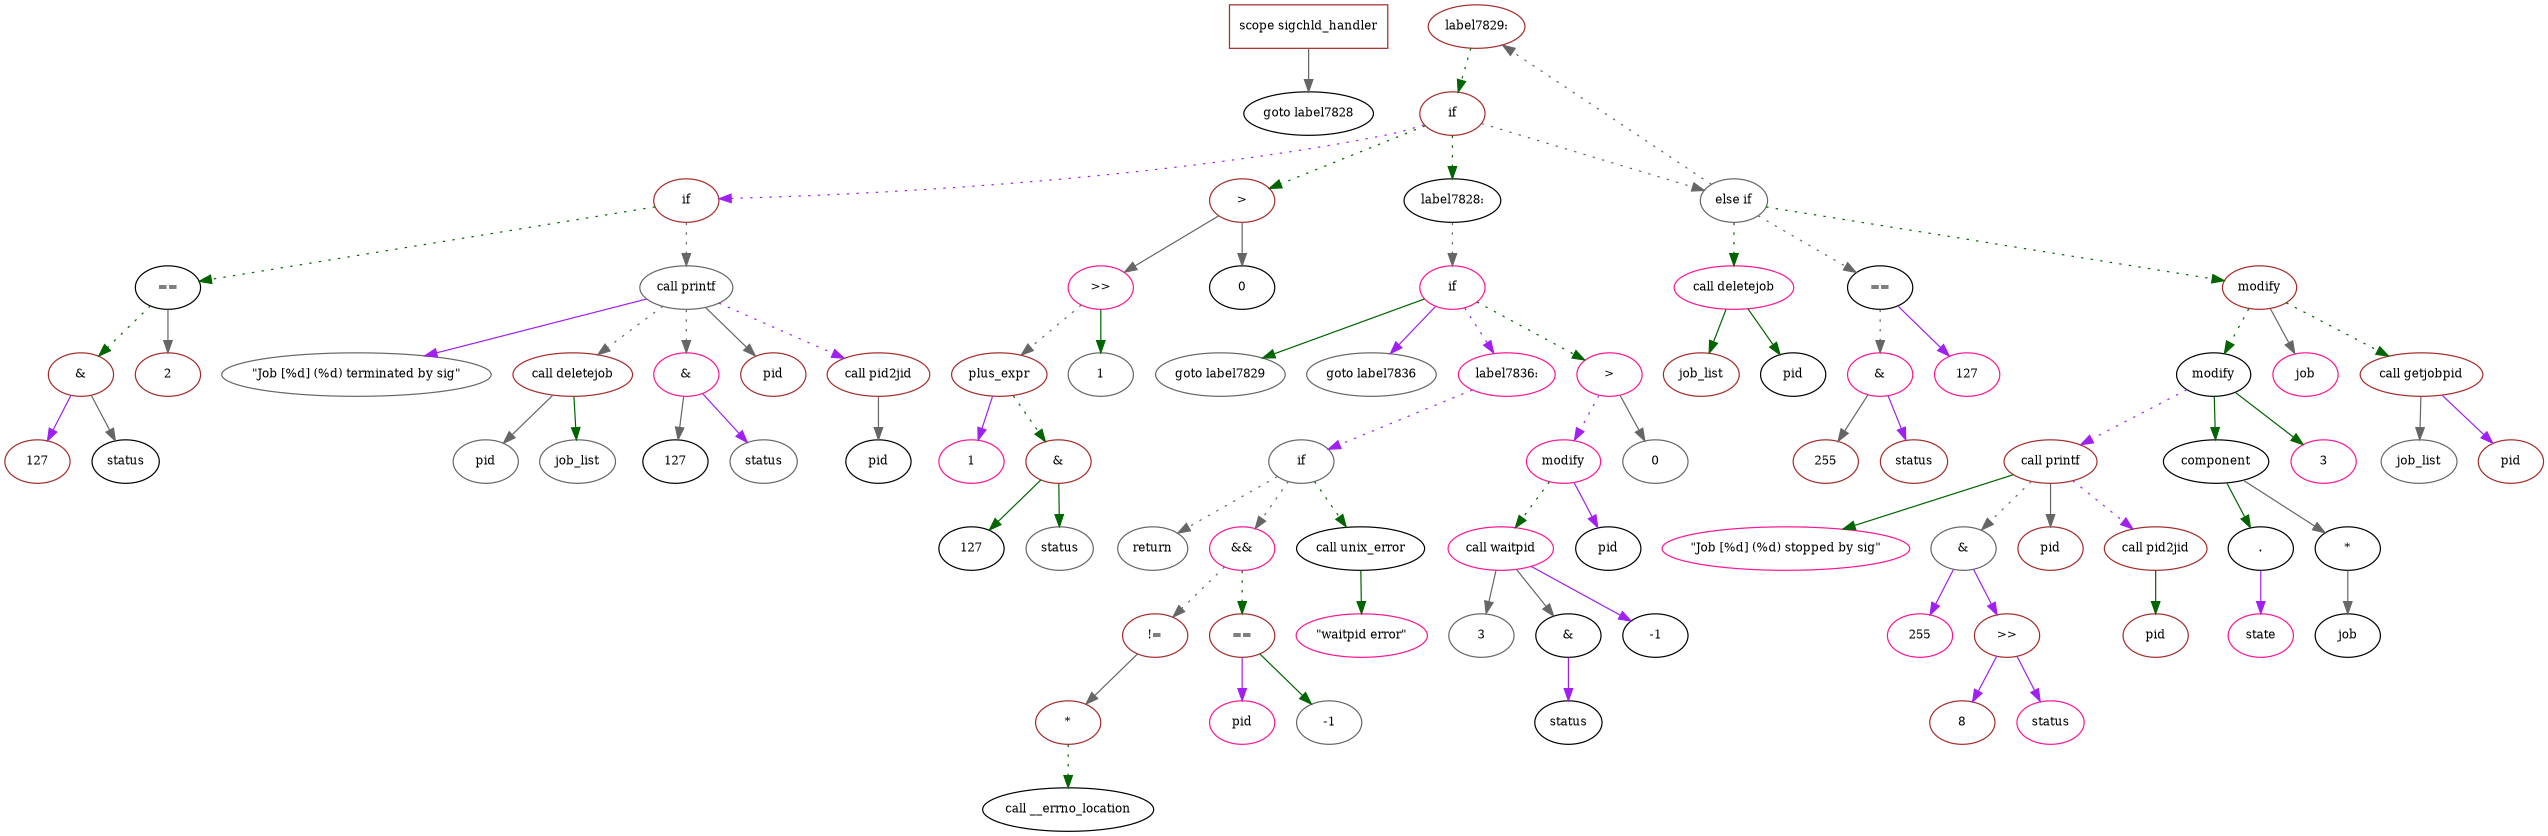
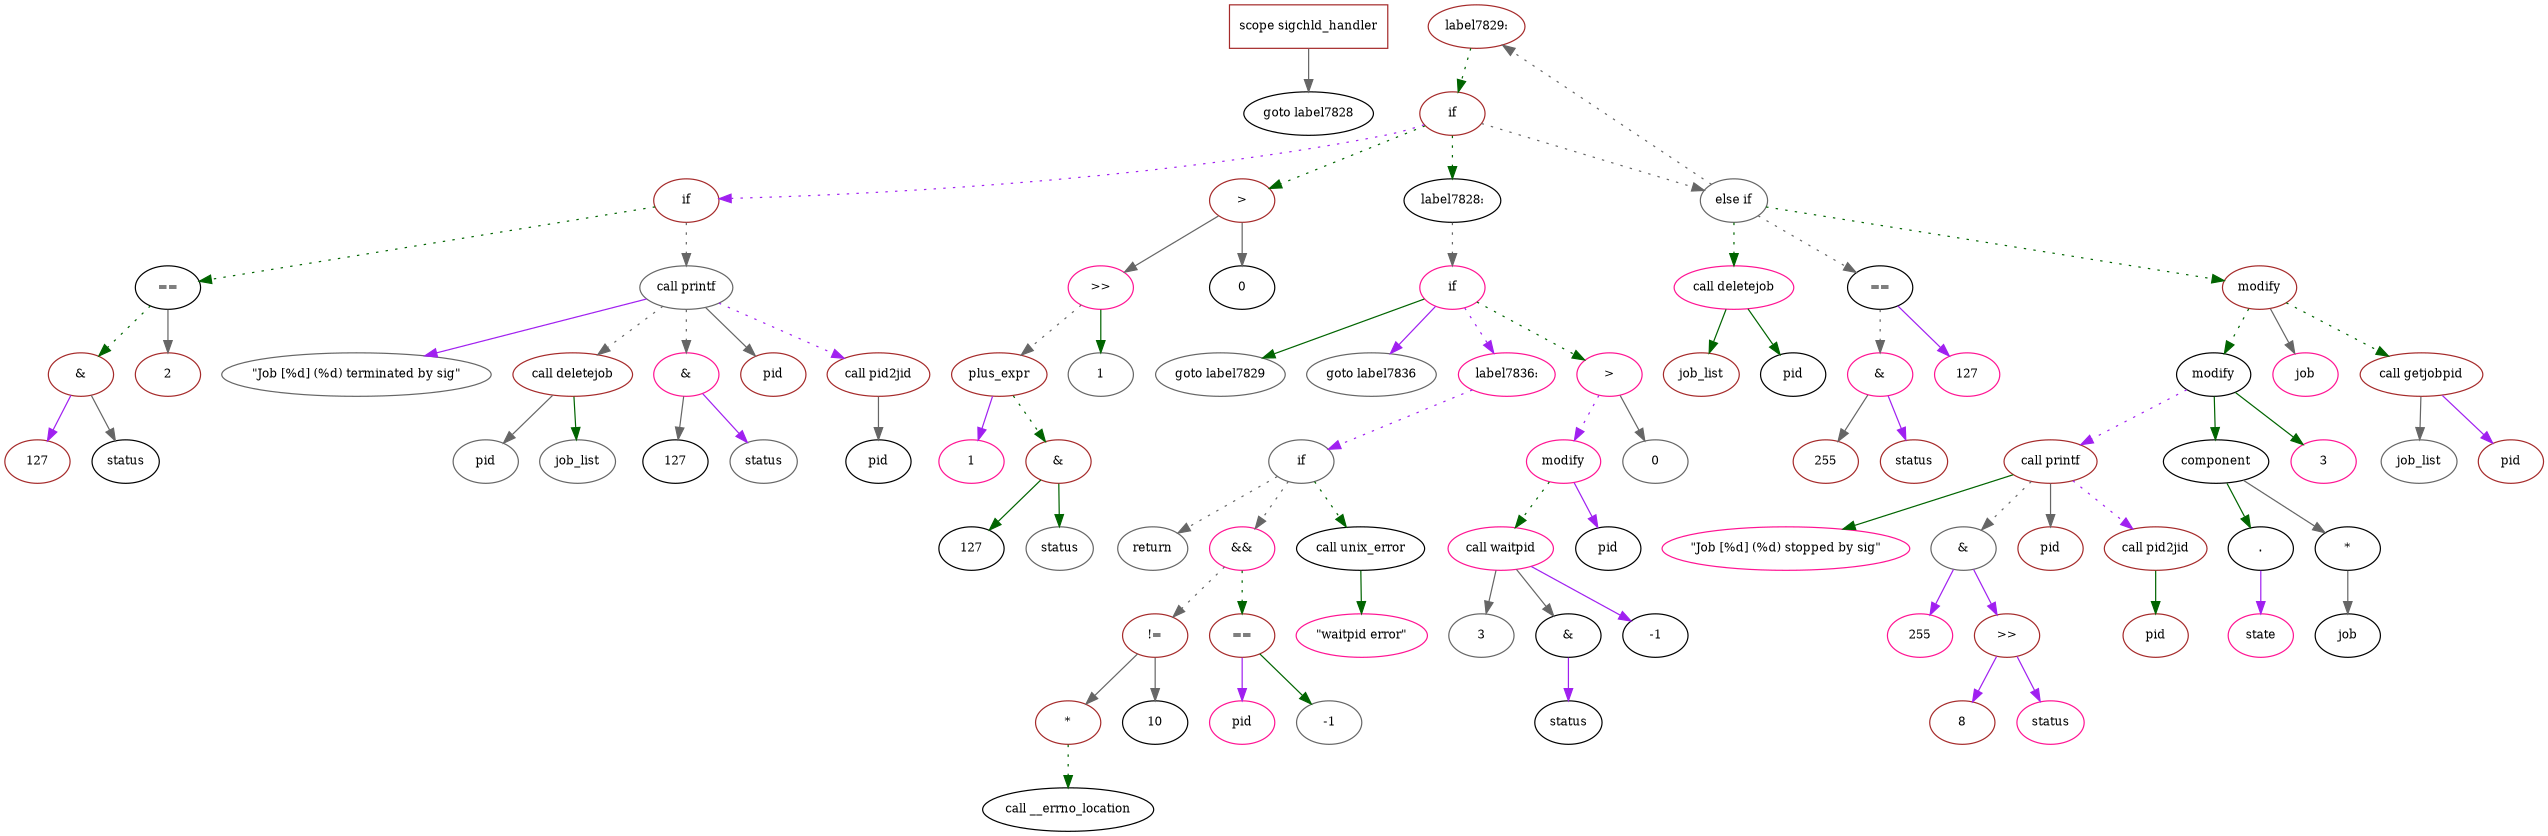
none -> (1155, 723)
